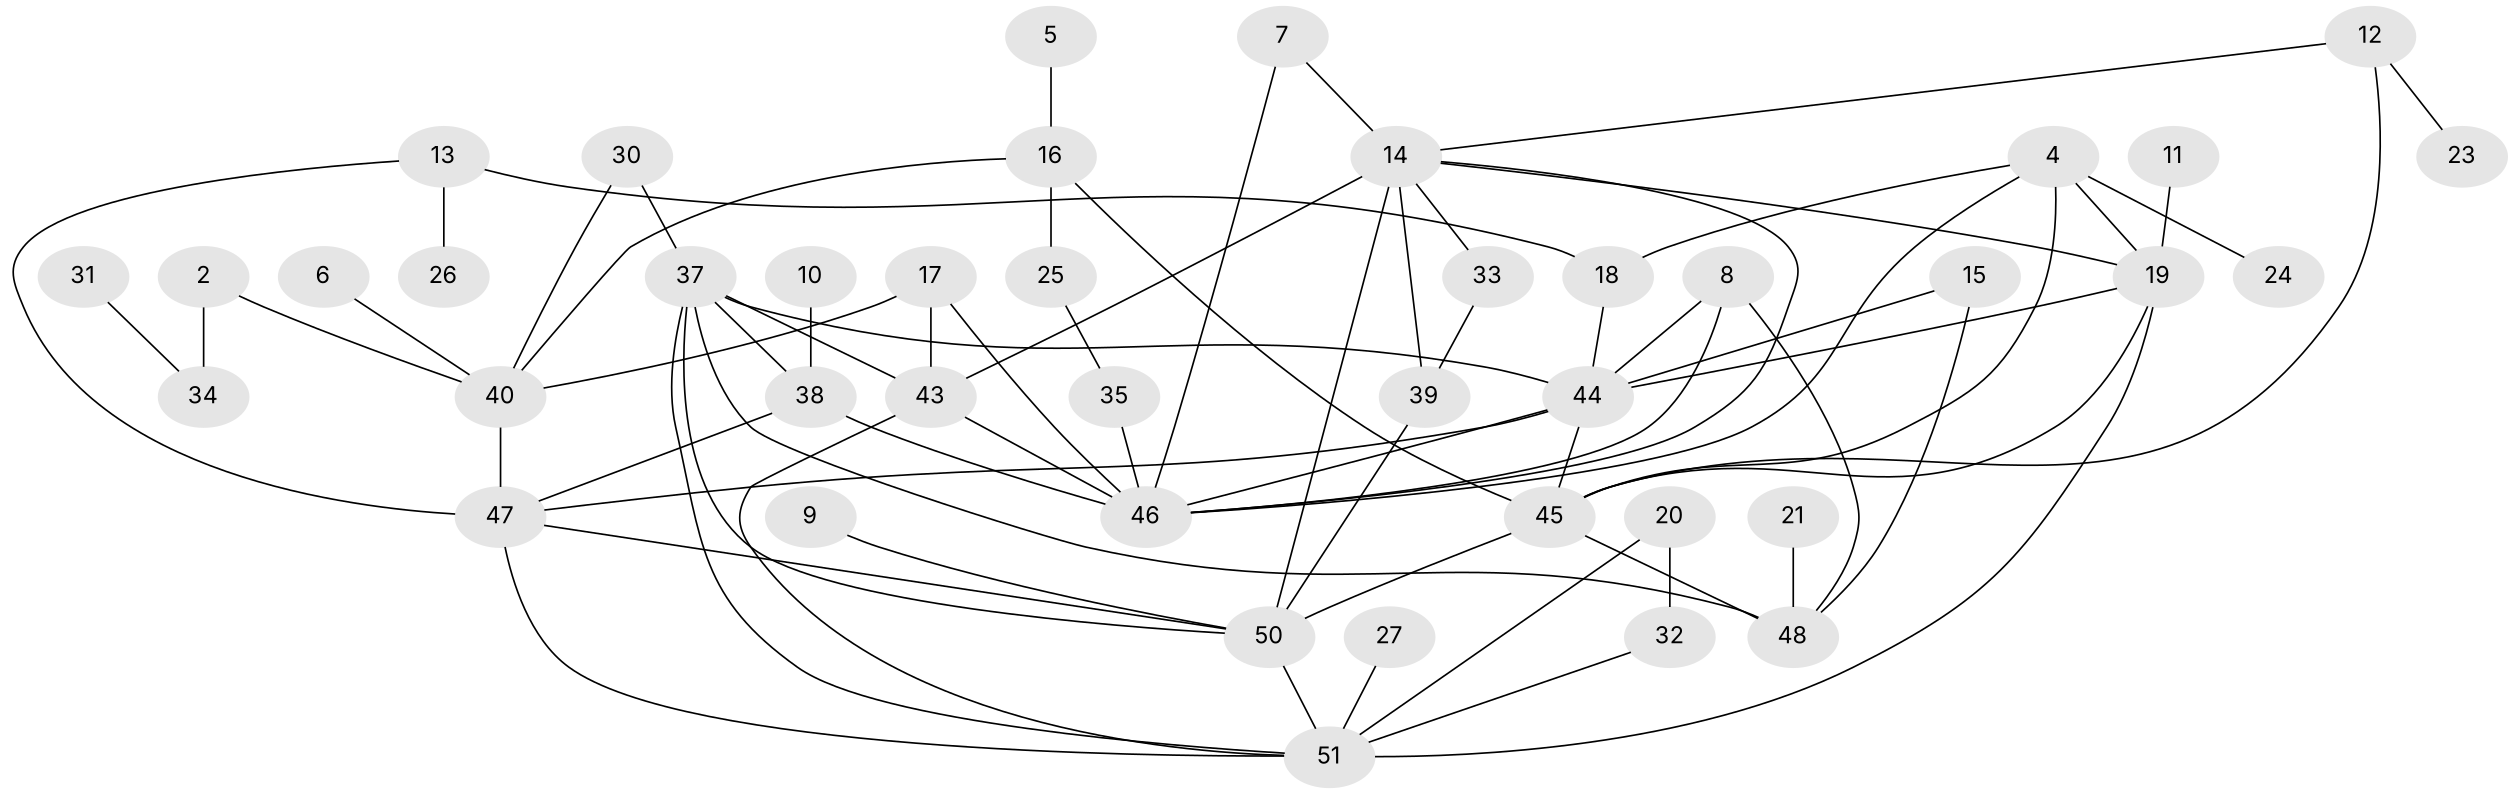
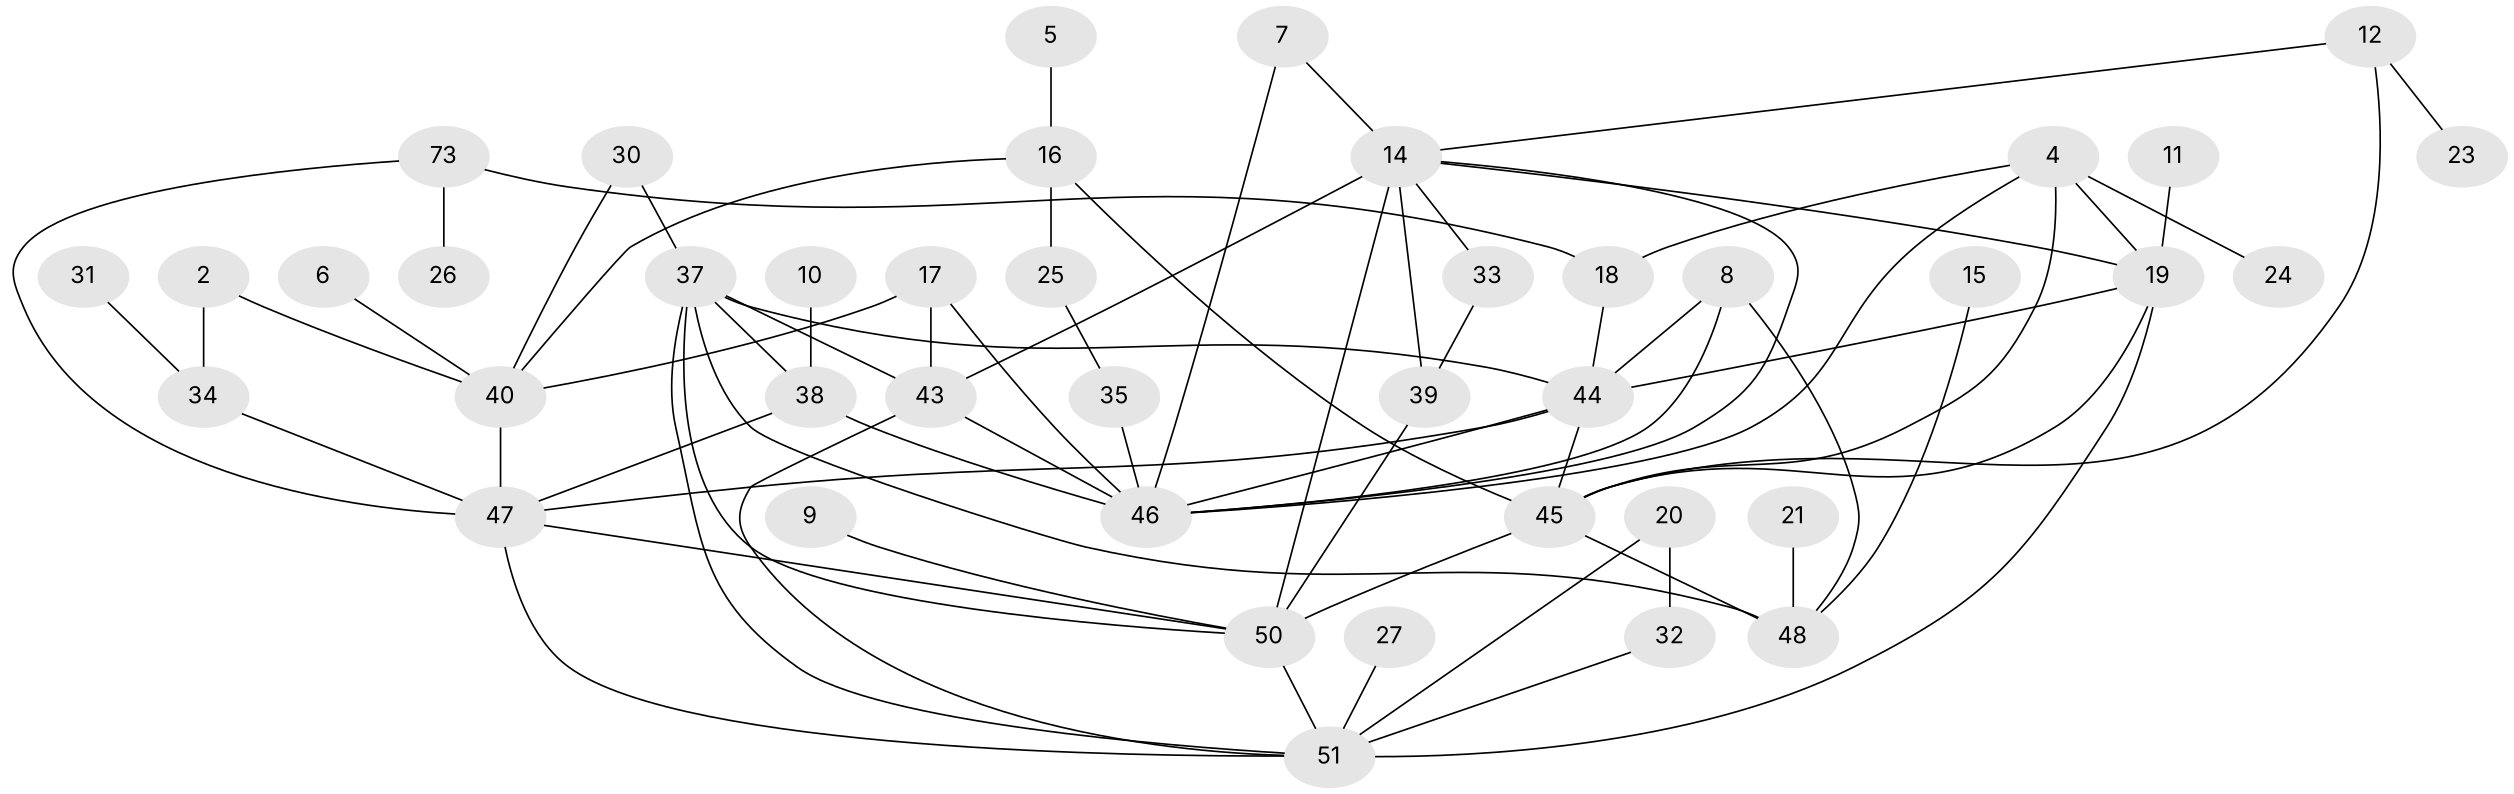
(444, 157) -> (444, 157)
(1789, 335) -> none
none -> (352, 457)
